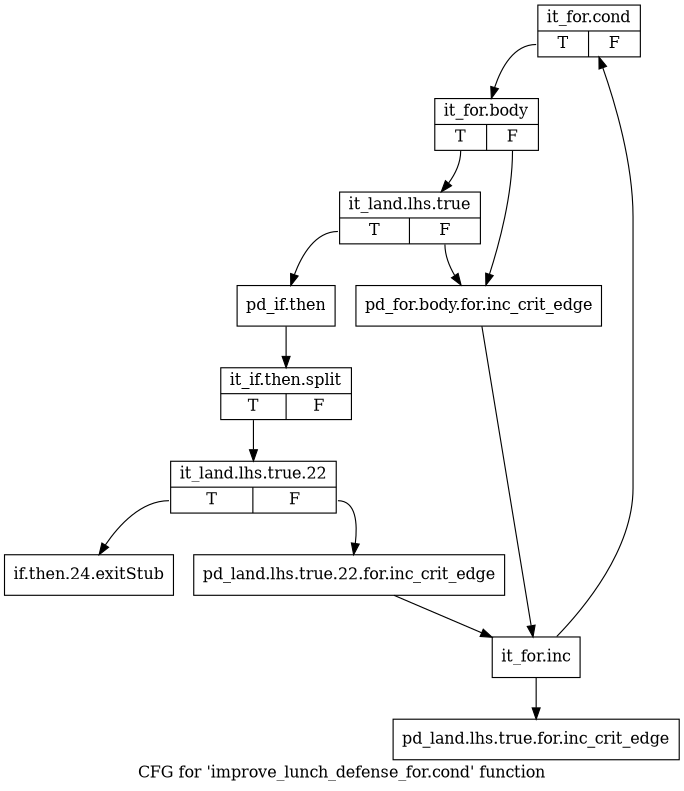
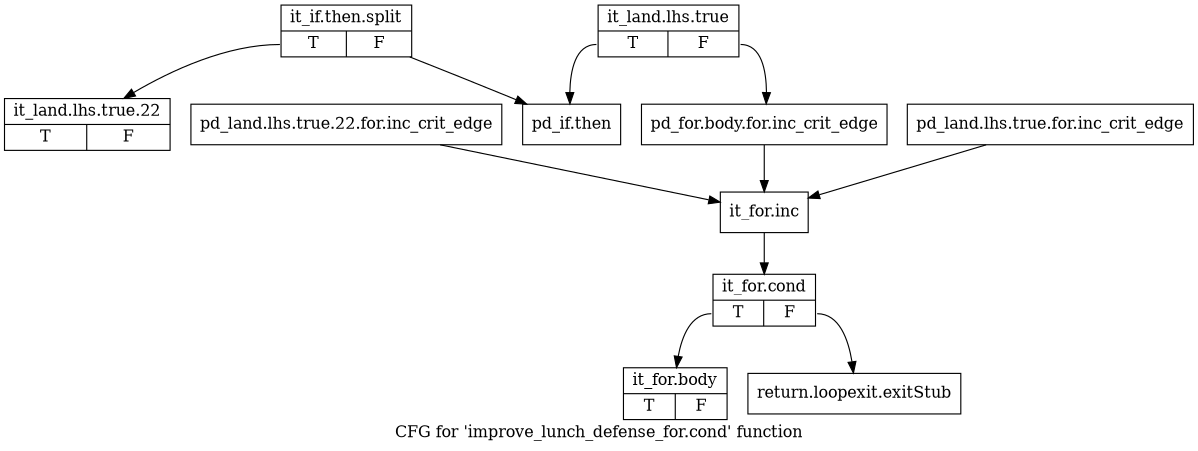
(457, 168) -> none
(505, 213) -> none
(286, 341) -> (463, 78)
none -> (854, 394)
(355, 517) -> none
(89, 575) -> none
(536, 693) -> (903, 170)
